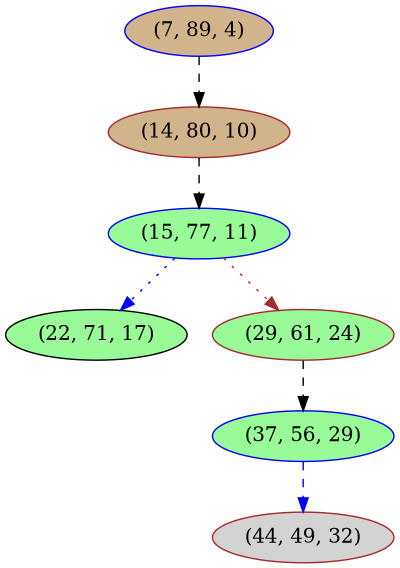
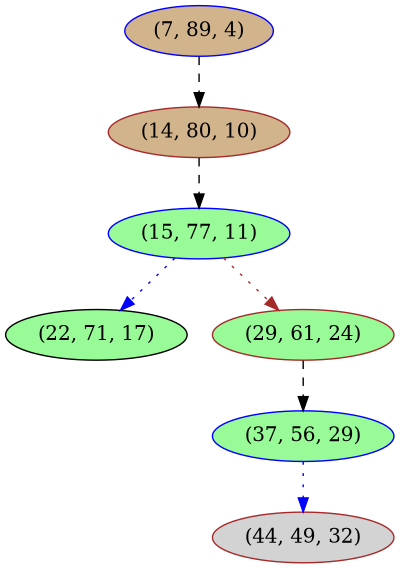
(303, 480) -> (303, 480)
